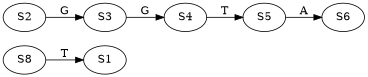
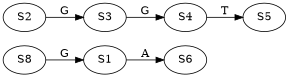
(300, 17) -> (141, 60)
(65, 54) -> (65, 54)
